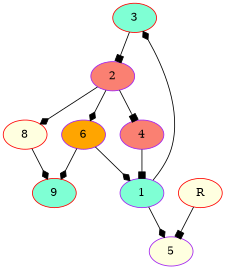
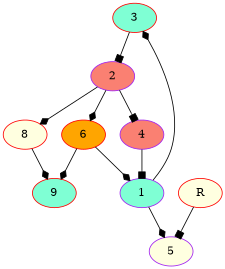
(84, 135) -> (84, 135)
